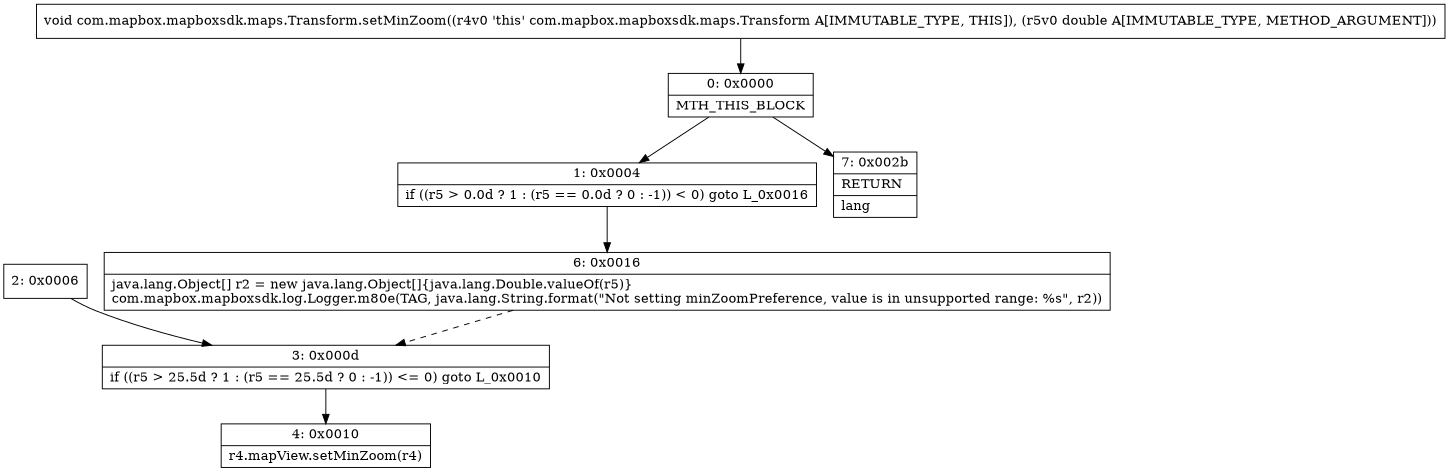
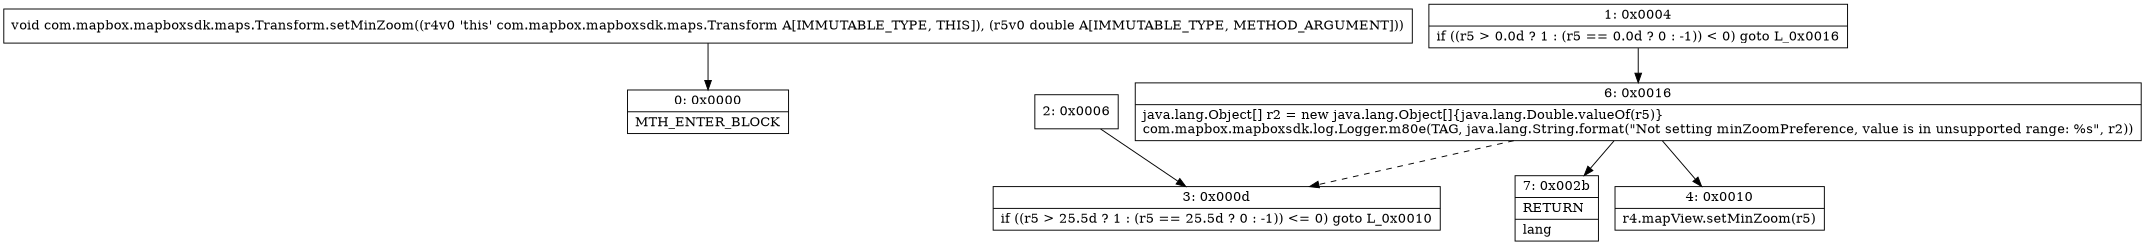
(741, 106) -> (708, 122)
(799, 134) -> (1602, 155)
(678, 137) -> none
(326, 402) -> (1679, 160)
(326, 456) -> (1720, 219)
